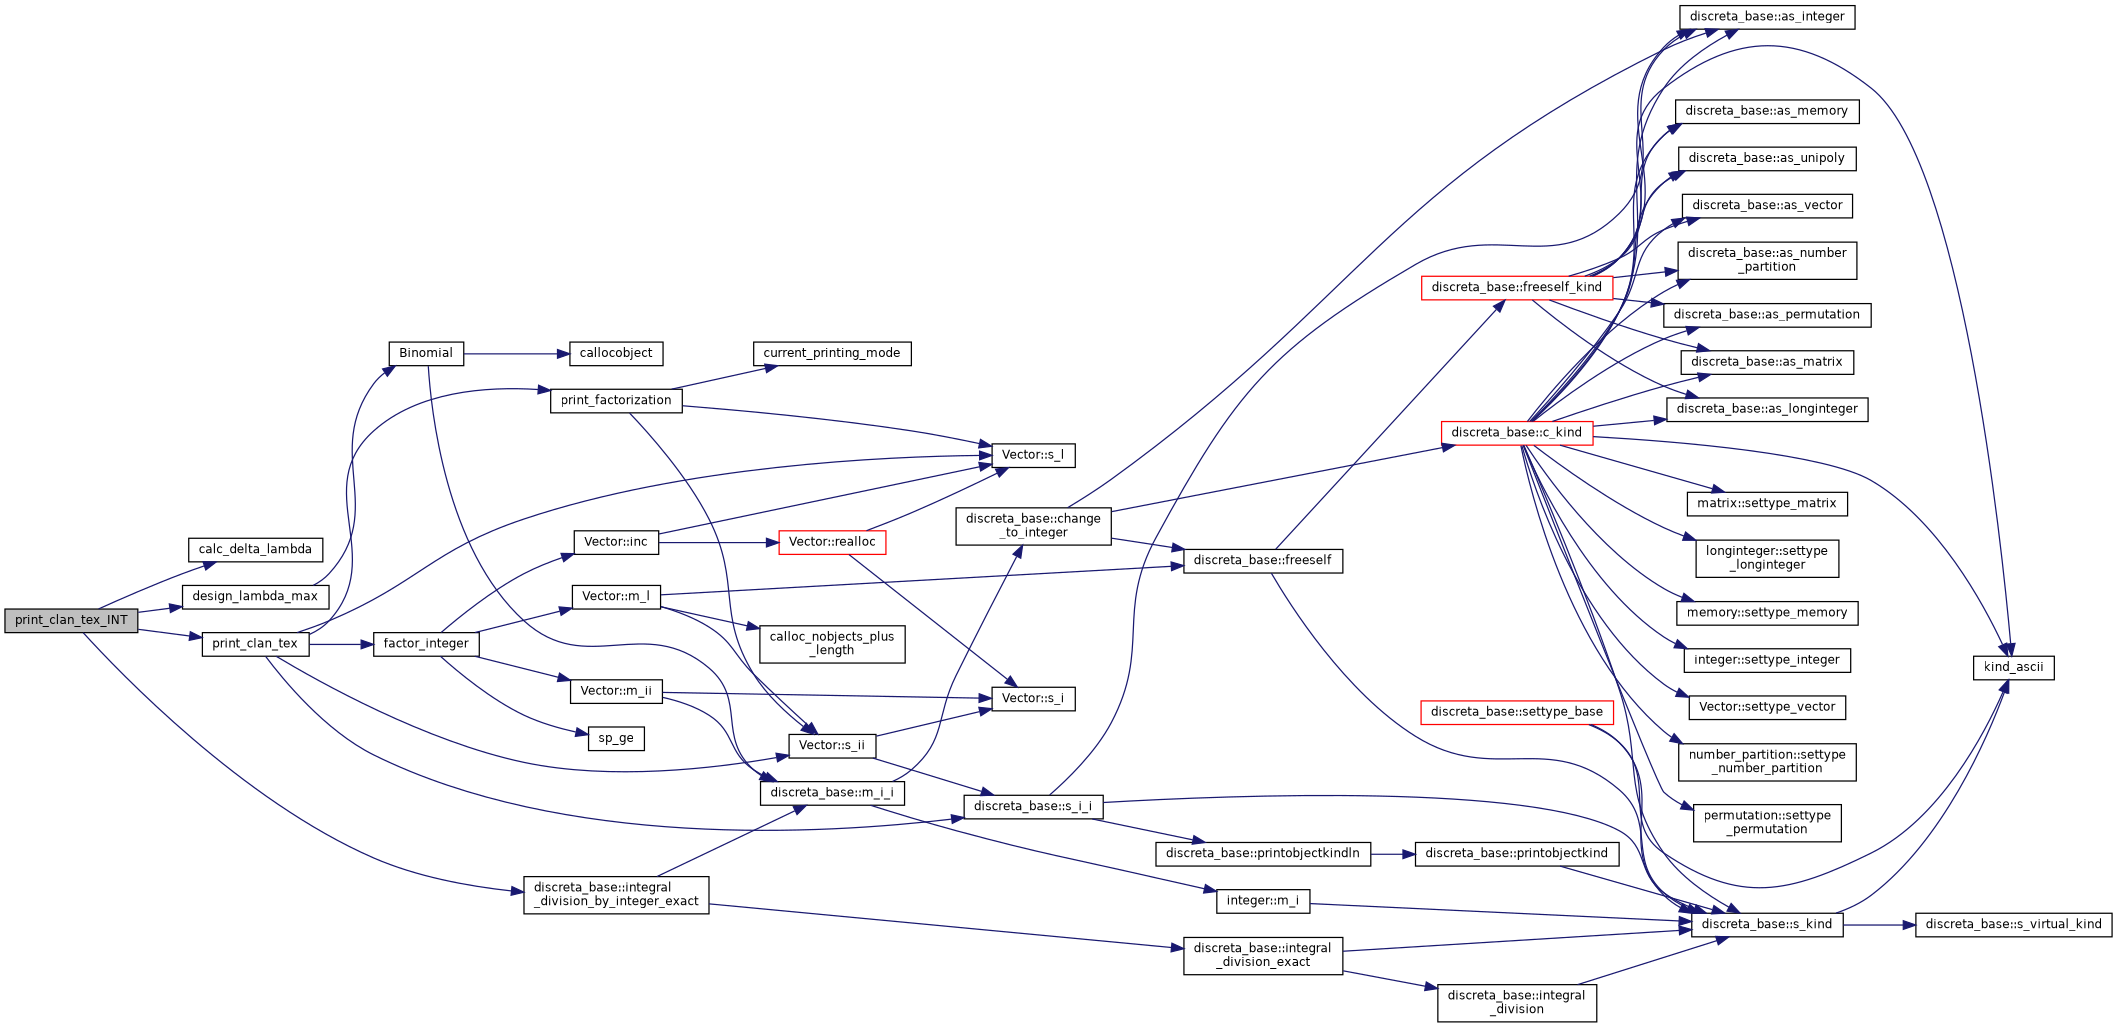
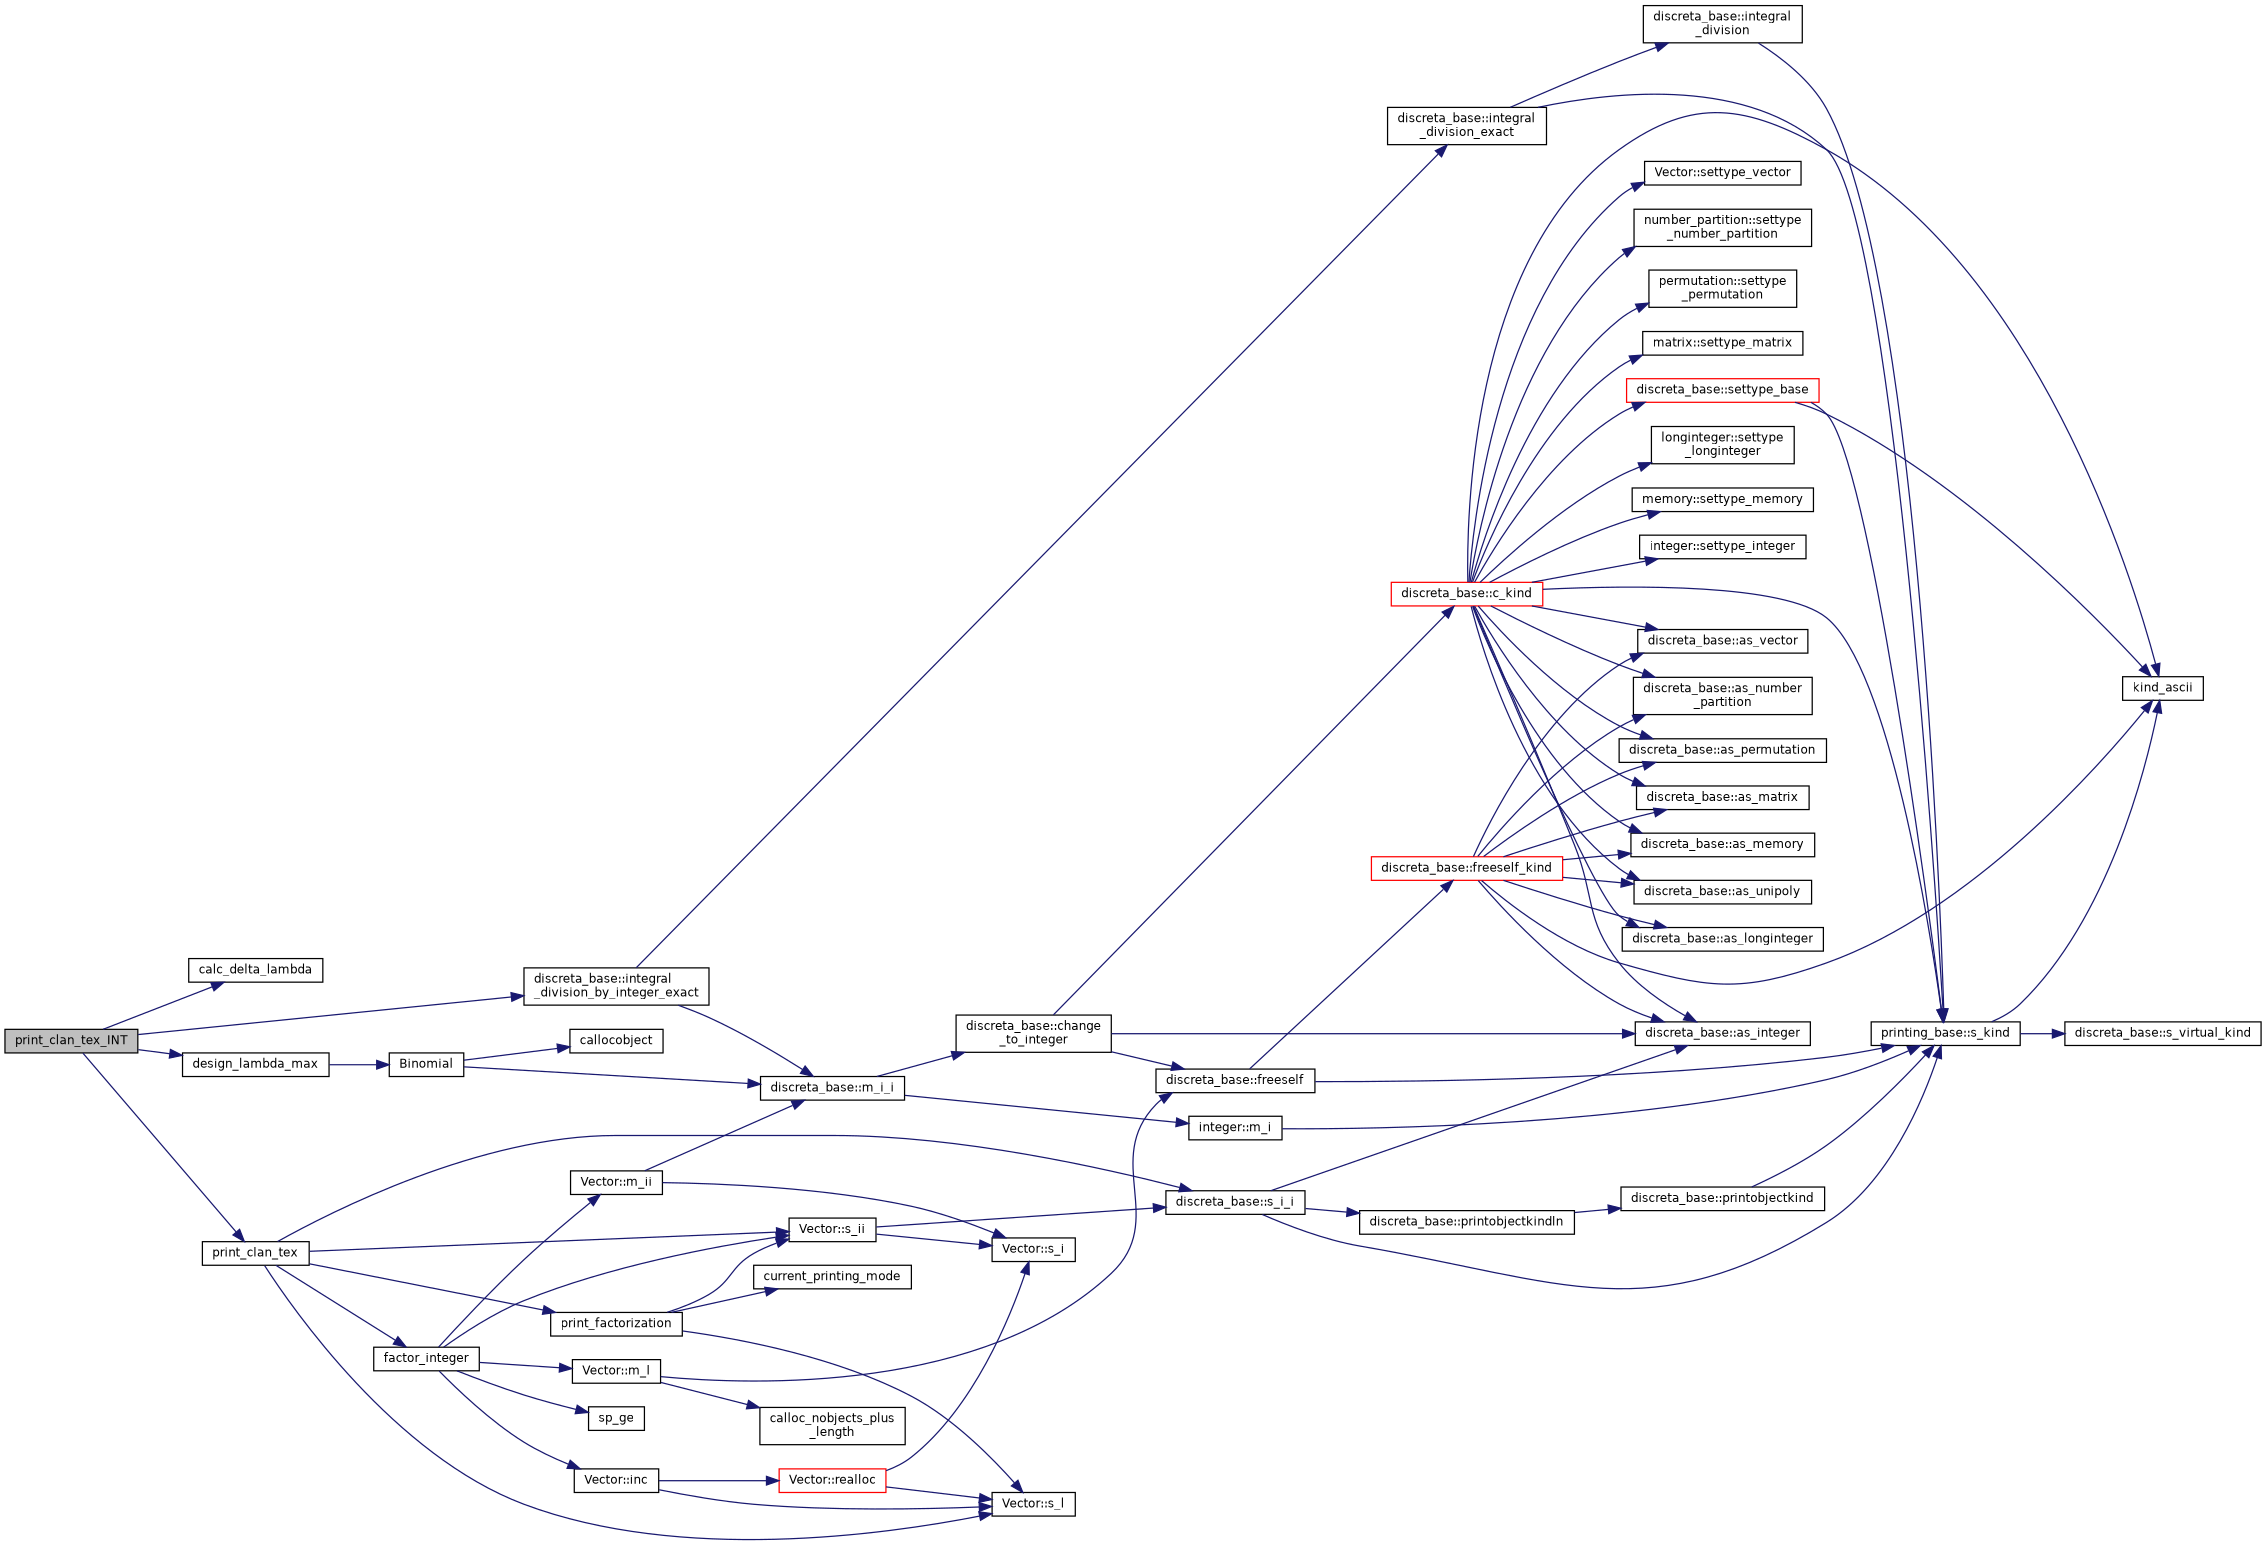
none -> (1542, 483)
(731, 647) -> (603, 1274)
(1768, 925) -> (1946, 1034)
